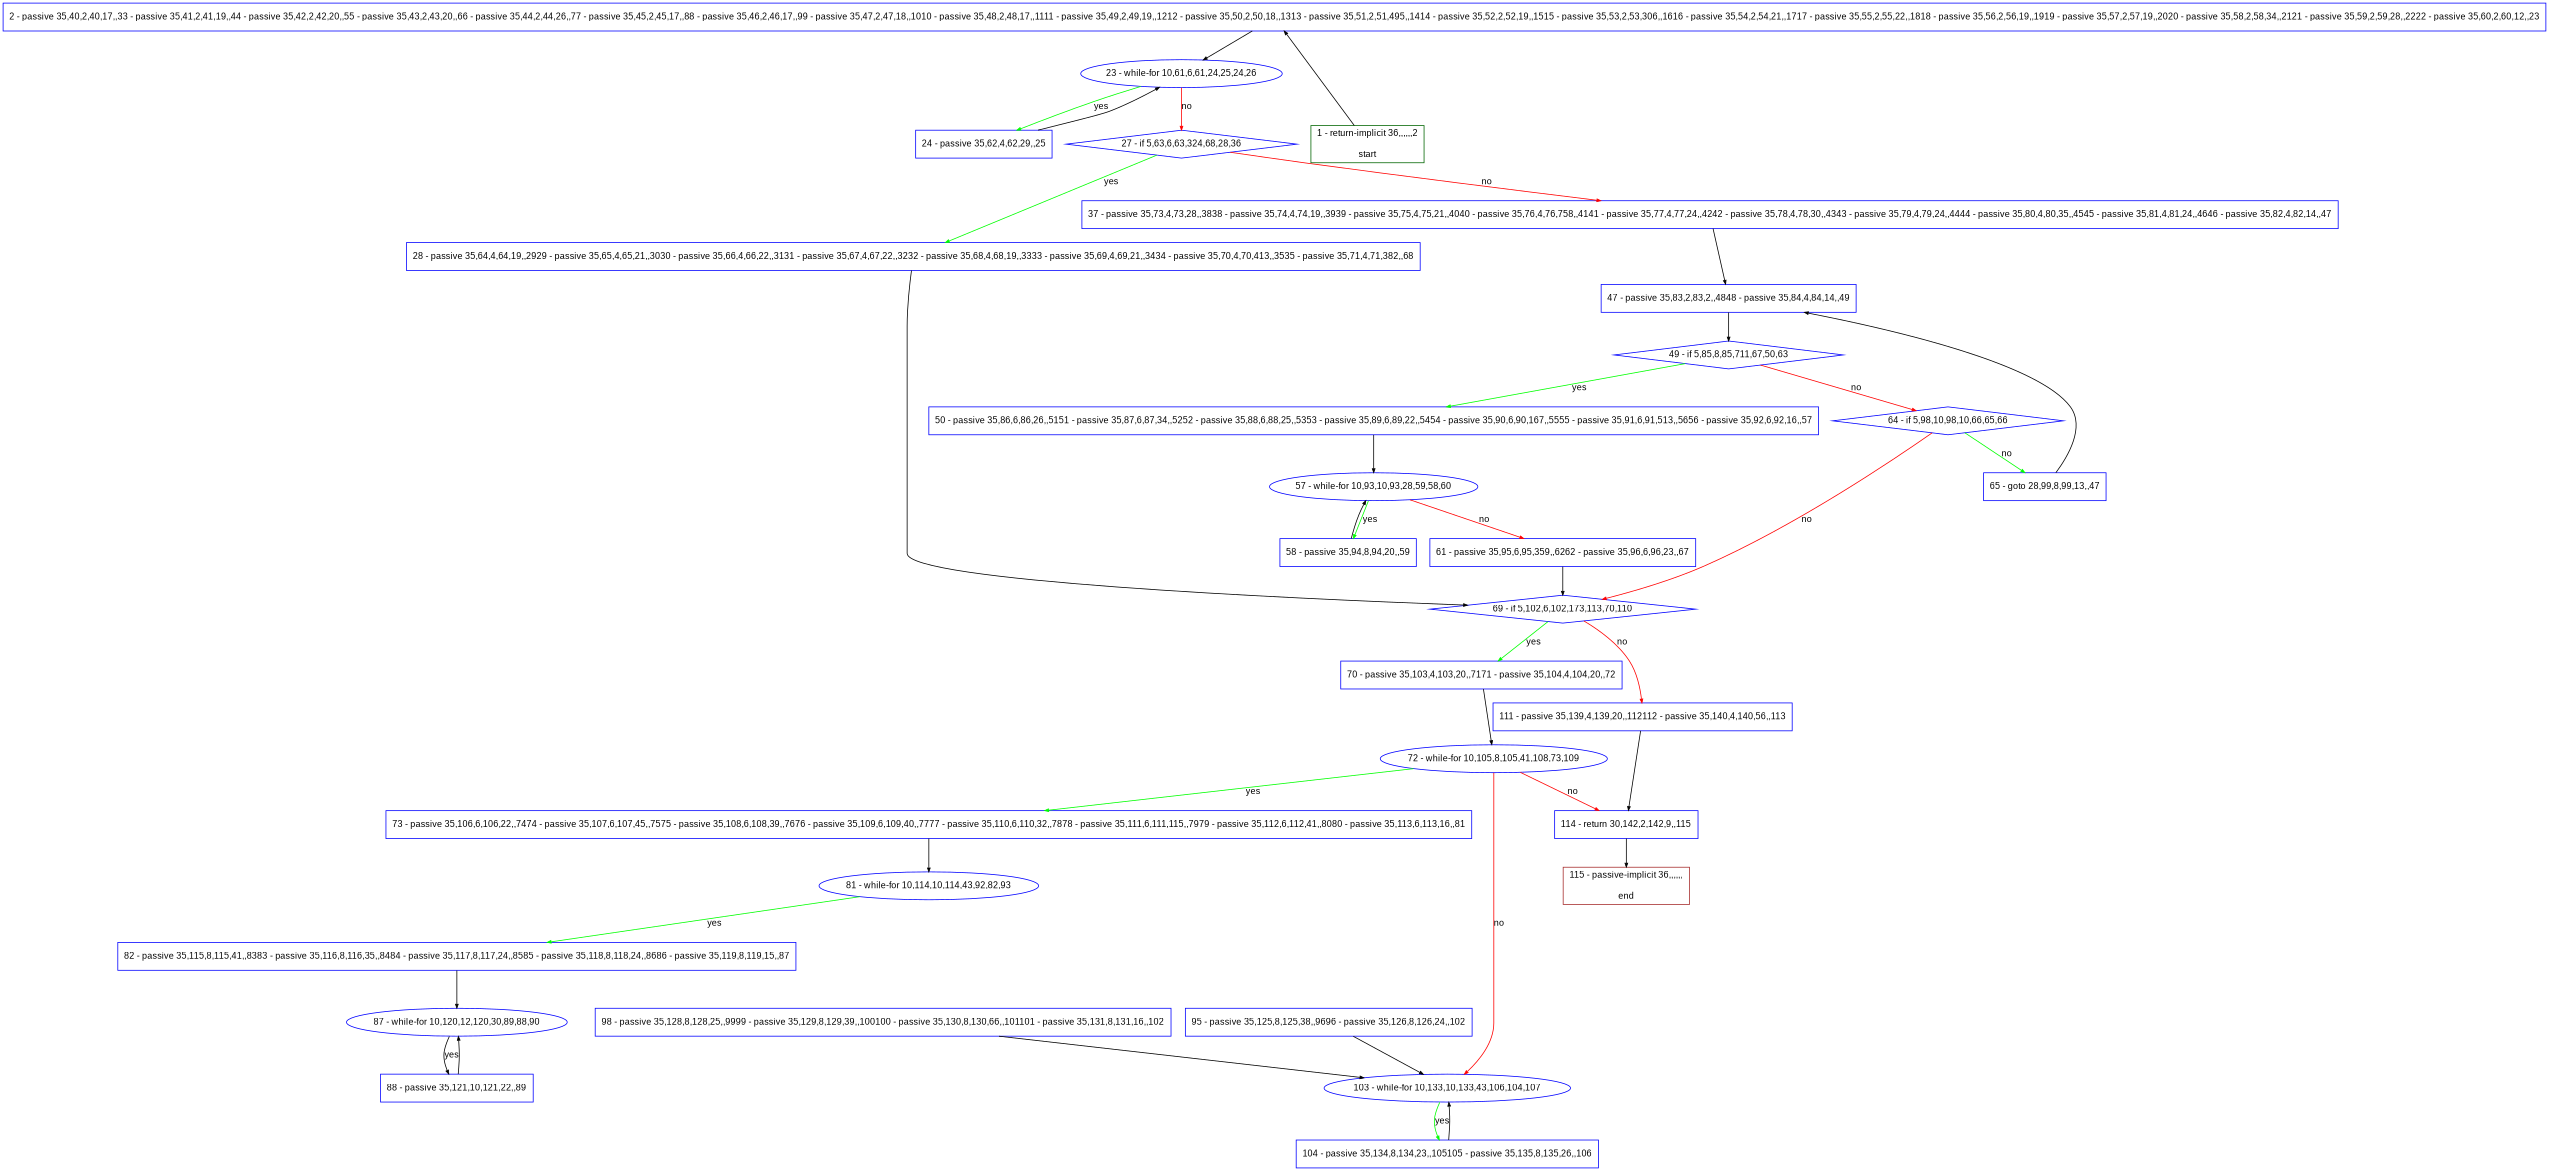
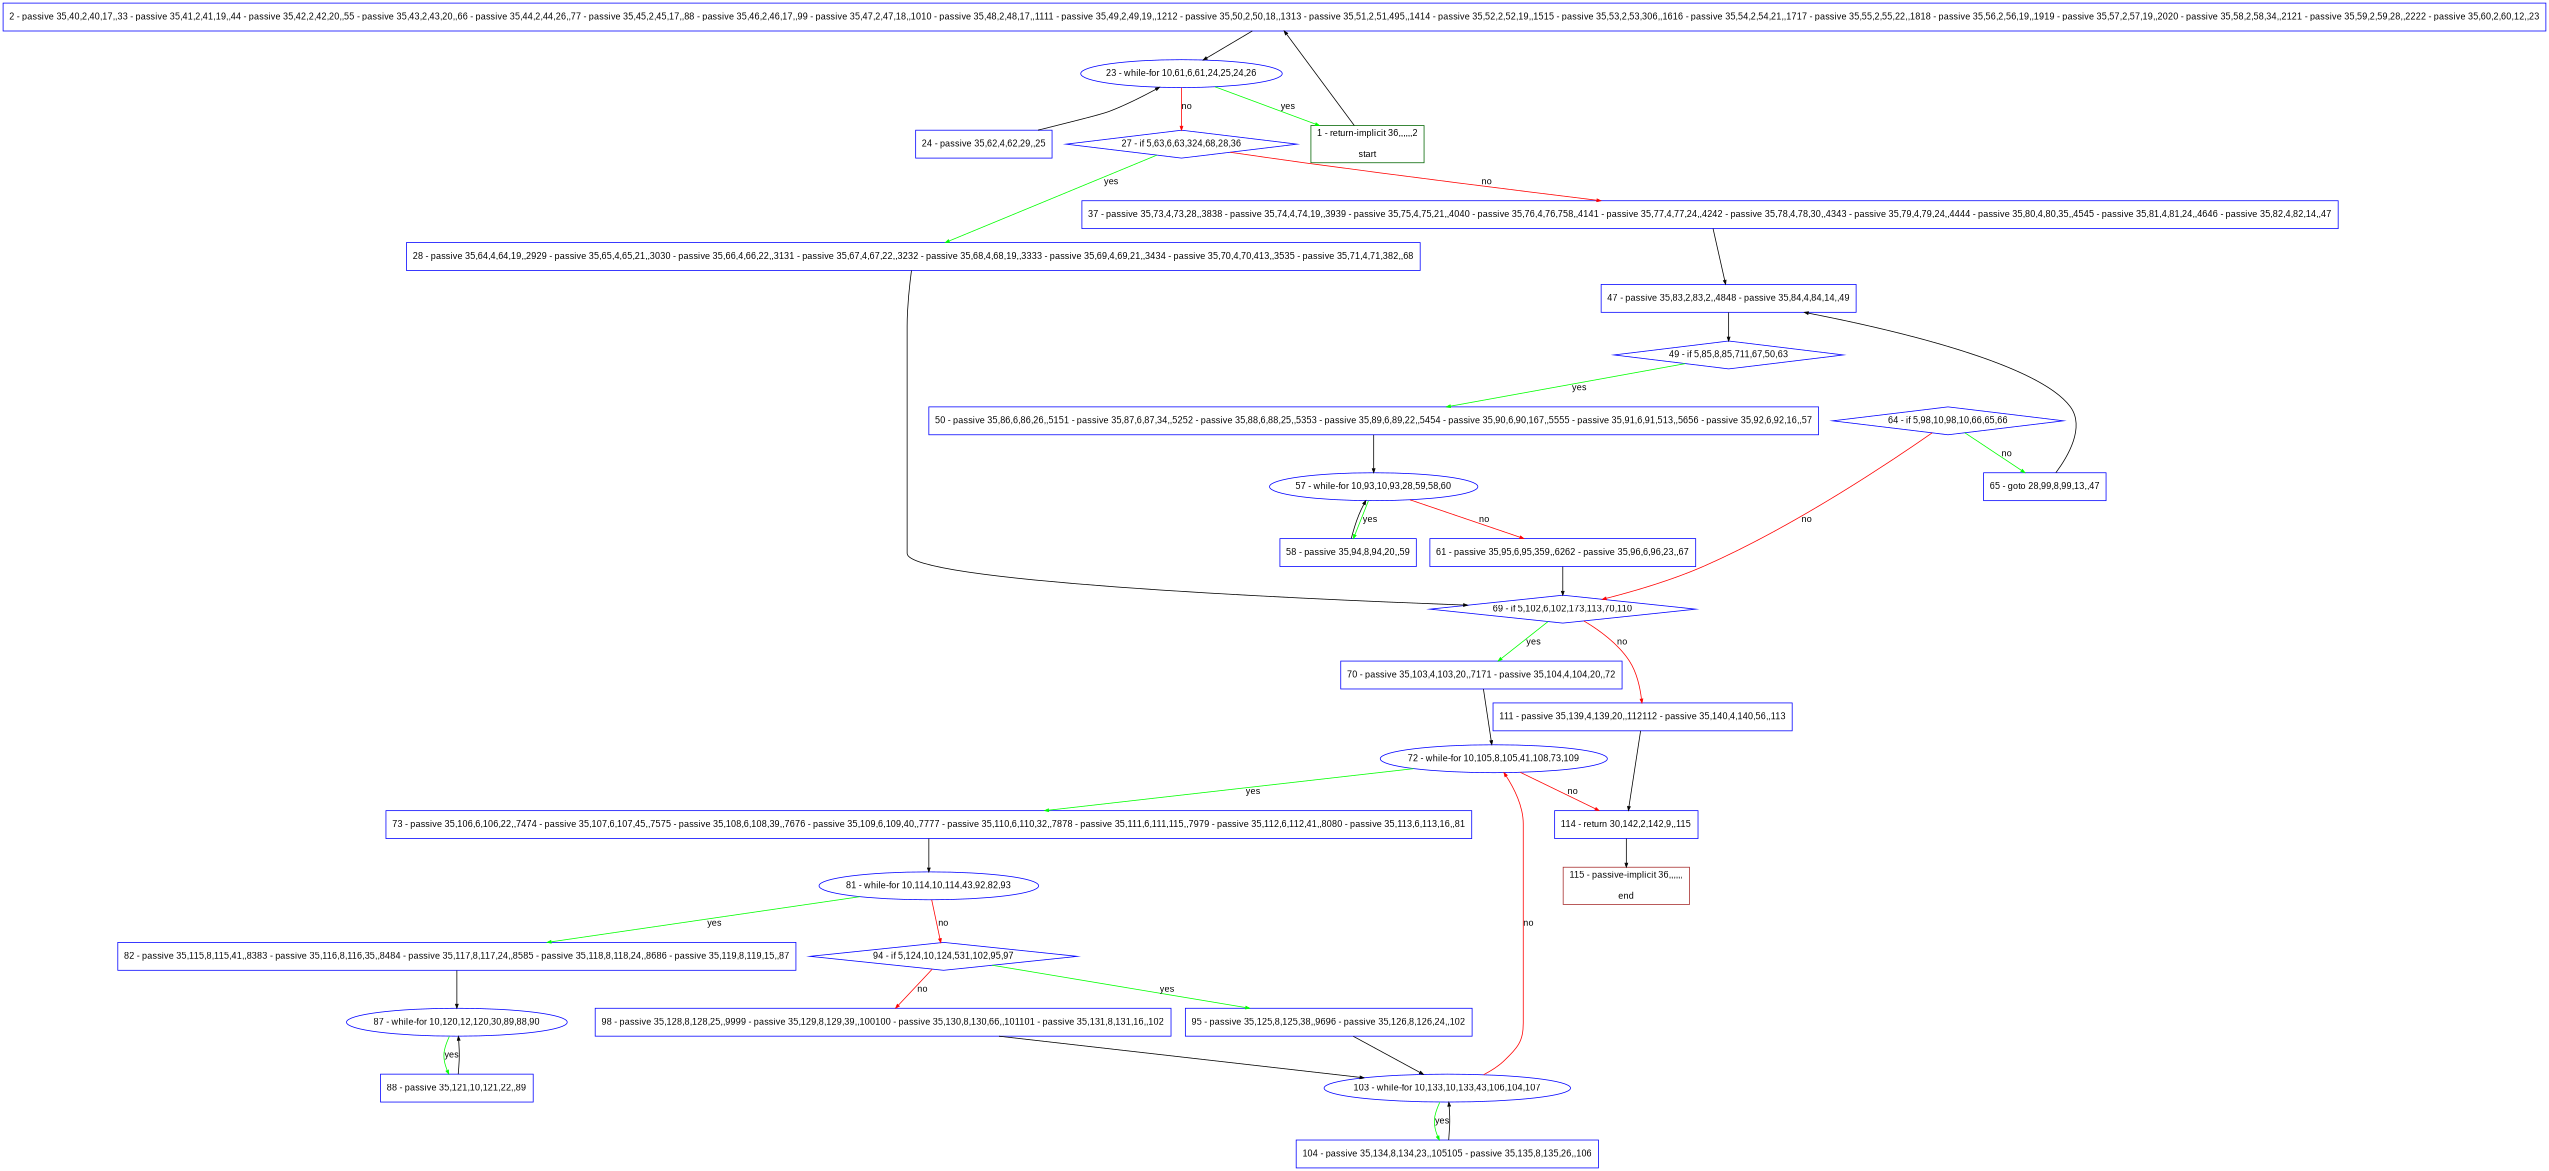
(1080, 106) -> (1265, 105)
(1836, 387) -> none
(1494, 926) -> (1523, 932)
none -> (944, 956)
(444, 1053) -> (444, 1053)
